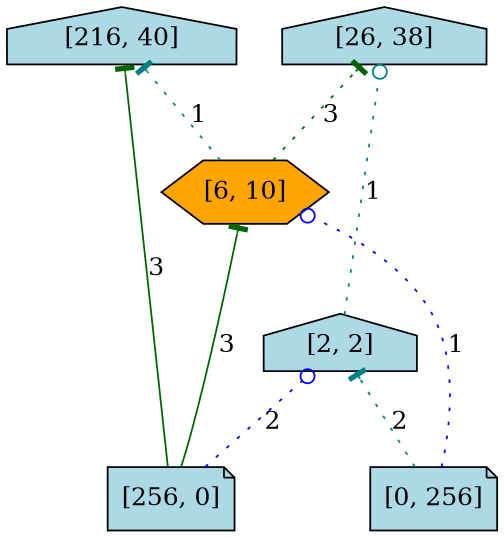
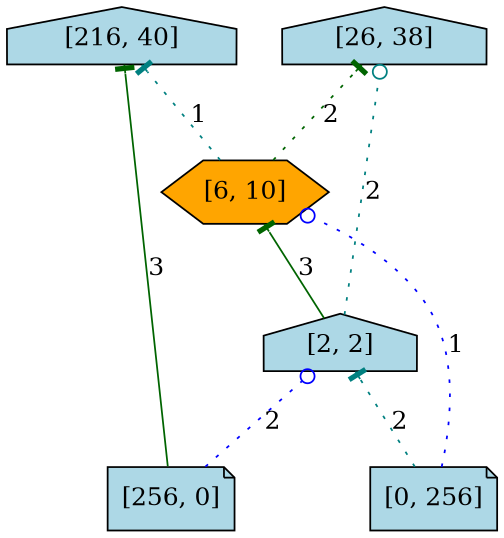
(331, 115) -> (331, 115)
(374, 192) -> (374, 192)
(212, 351) -> (297, 275)
